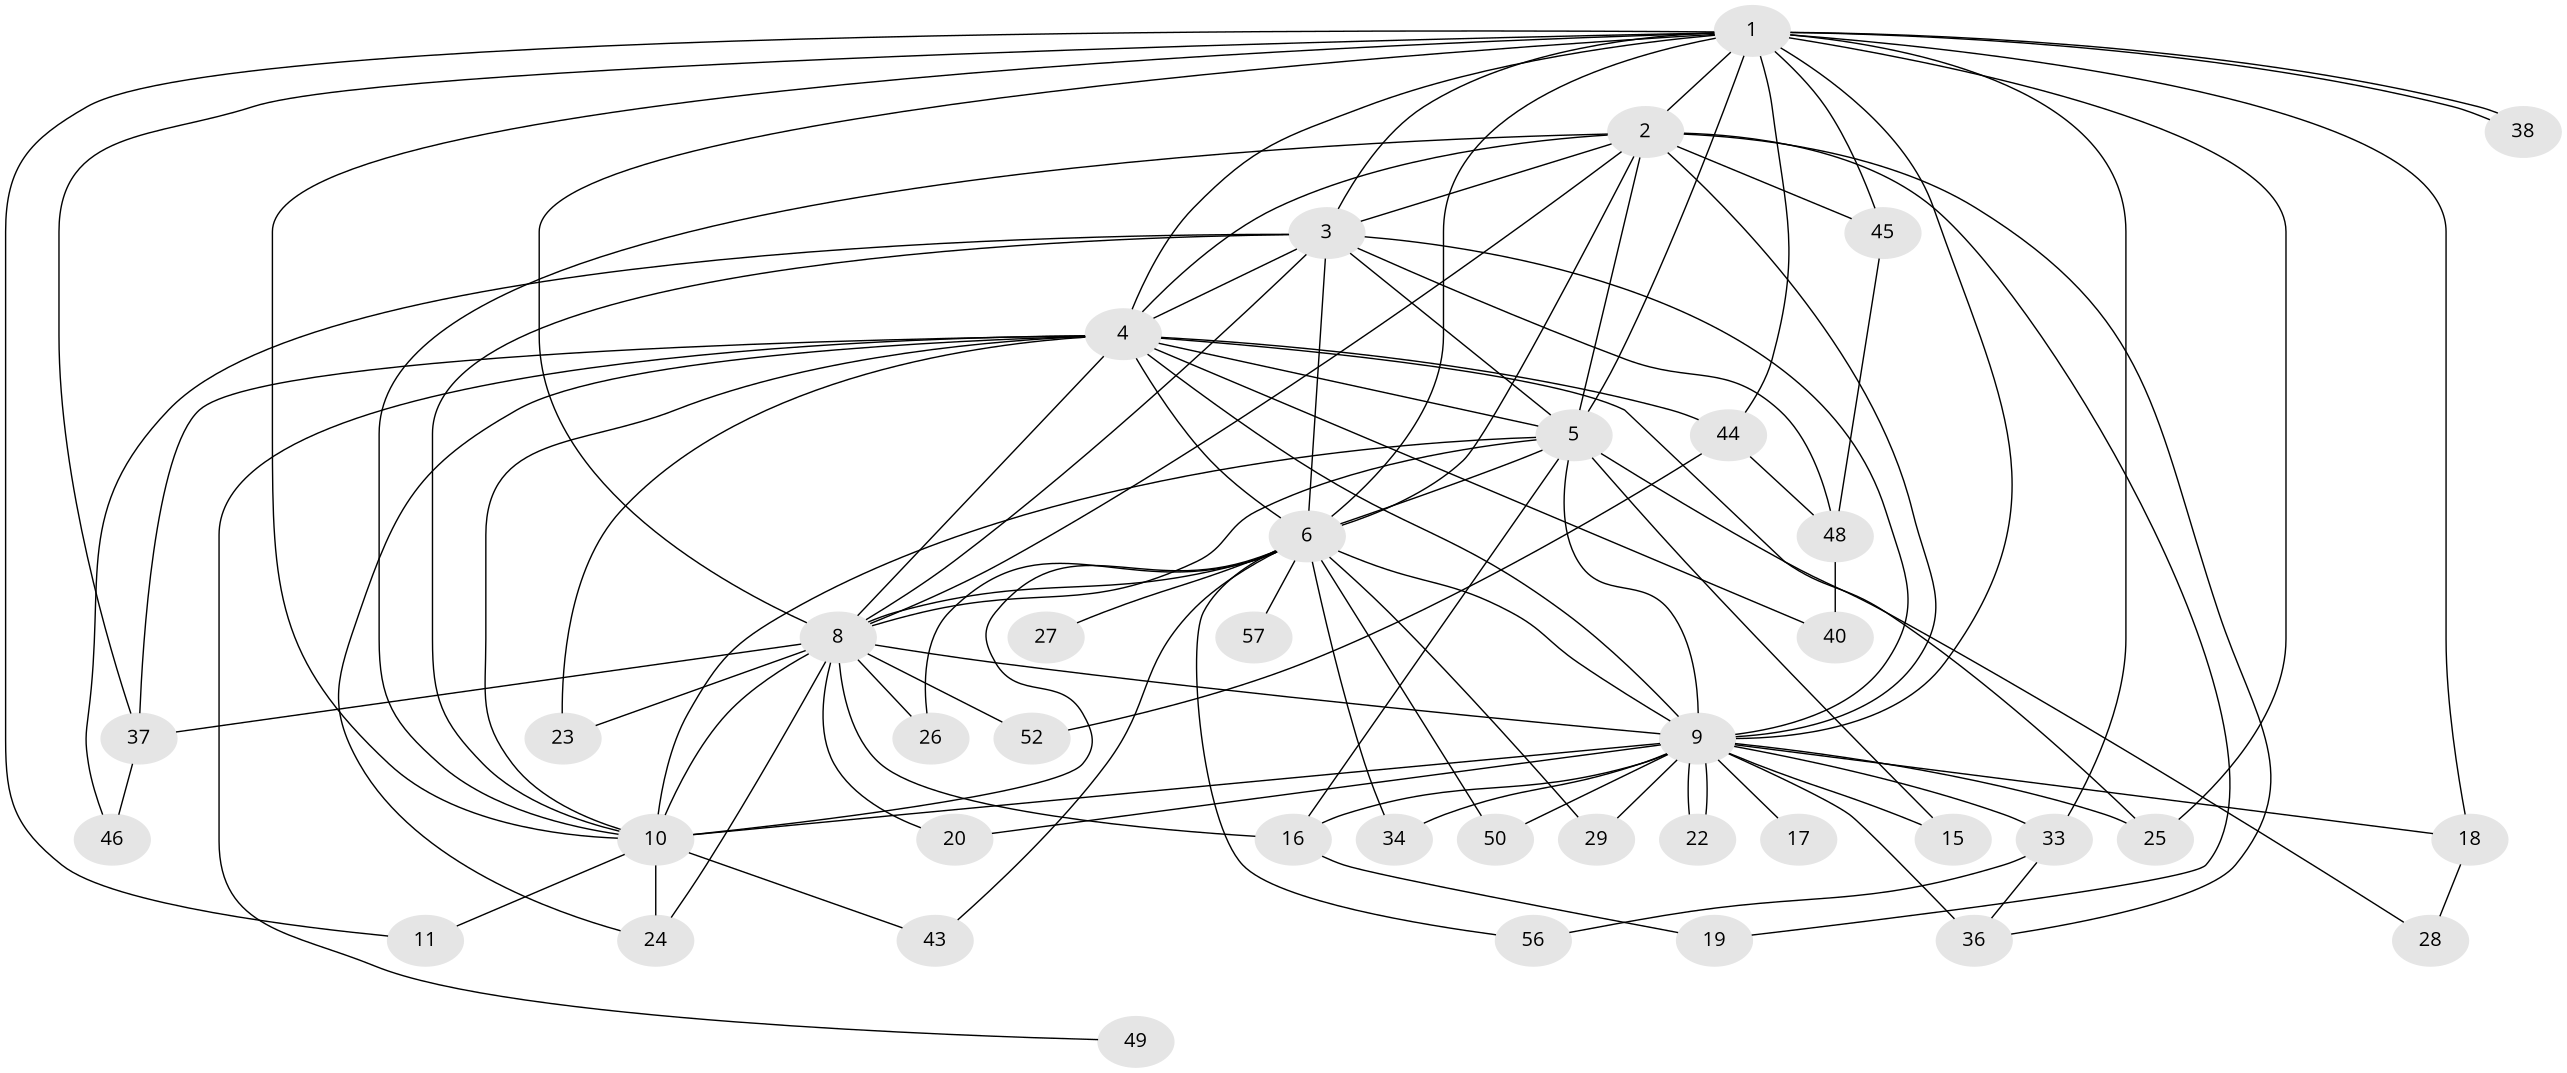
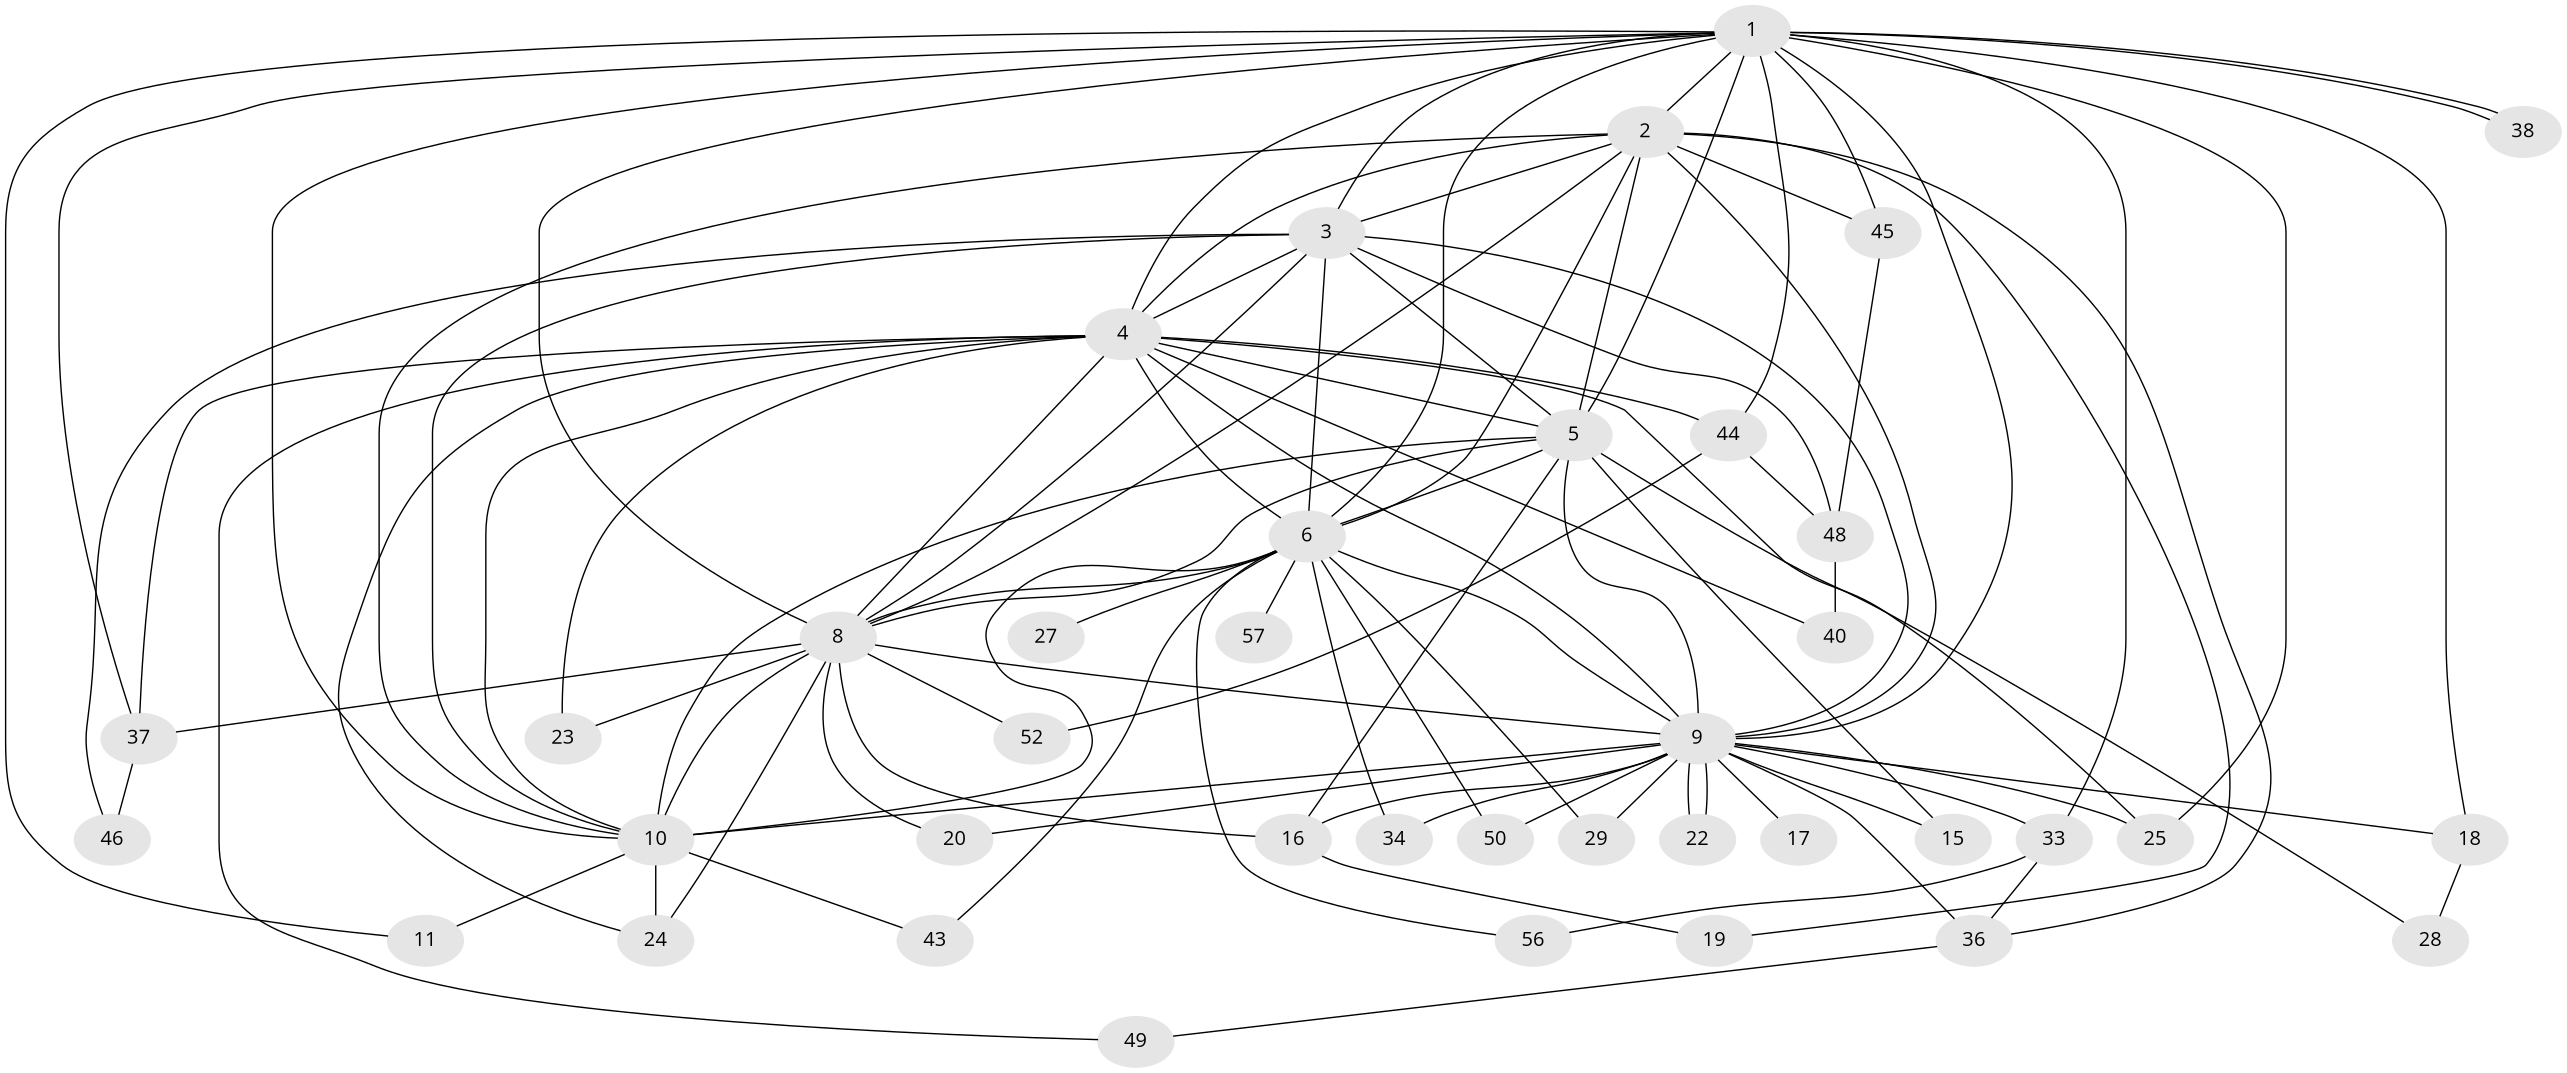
(931, 739) -> none
none -> (1555, 991)
